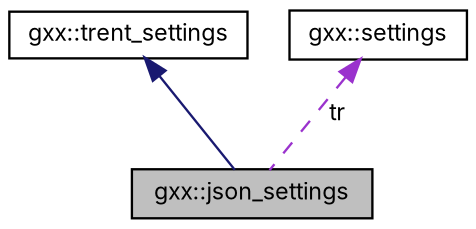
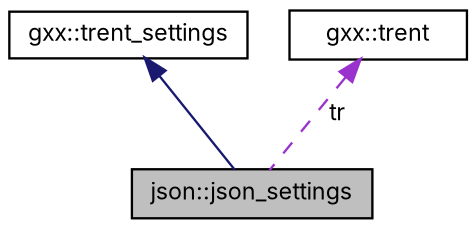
(378, 35) -> (378, 35)
(252, 194) -> (252, 194)
